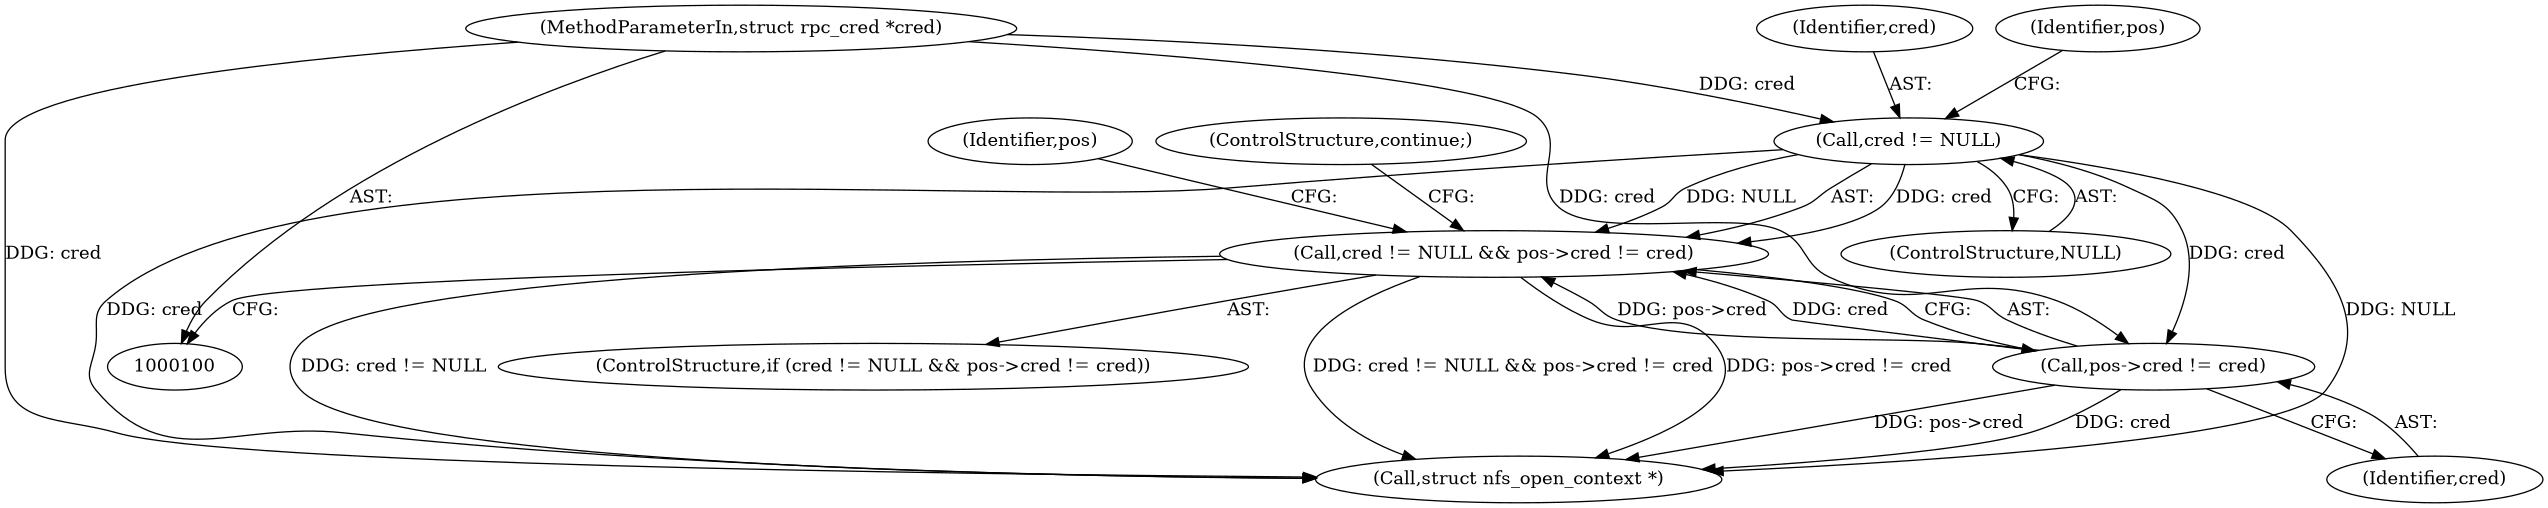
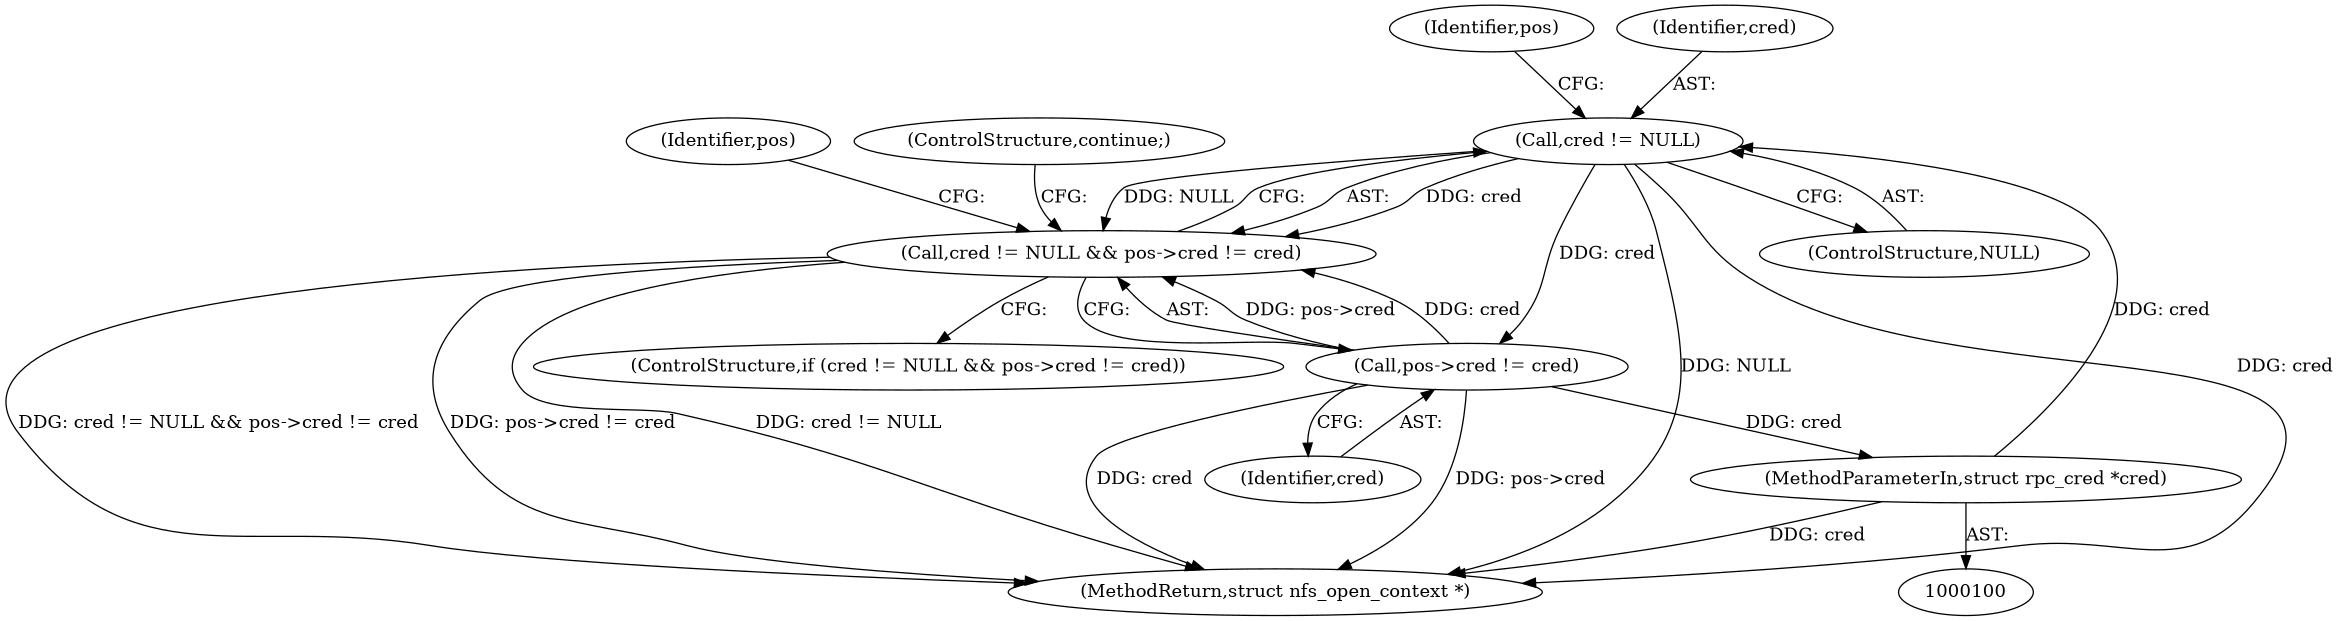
(1550, 141) -> (1706, 421)
(573, 276) -> (1319, 172)
(1252, 310) -> (1027, 310)
(1519, 479) -> (1275, 592)
